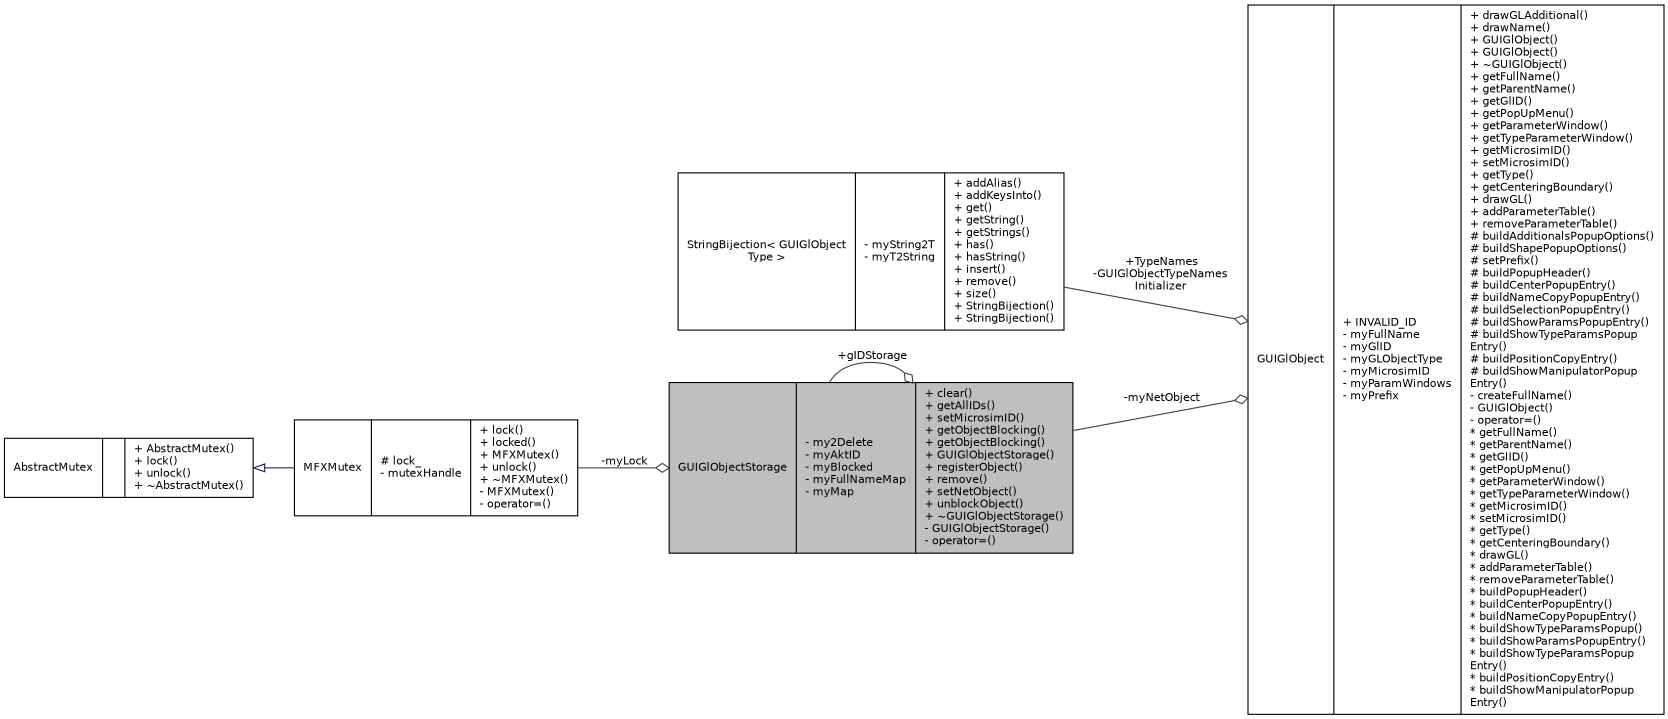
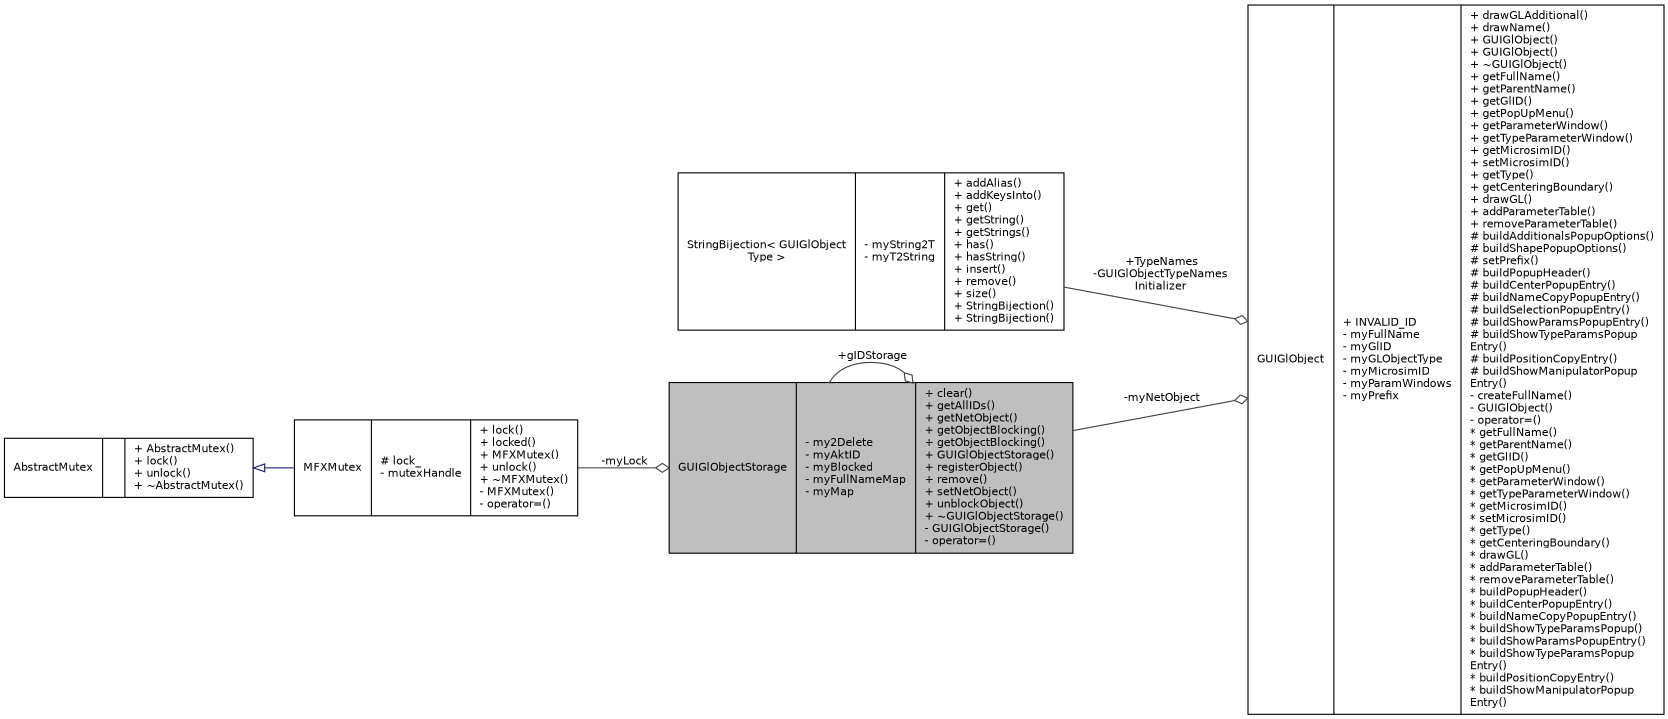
(975, 418) -> (971, 418)
